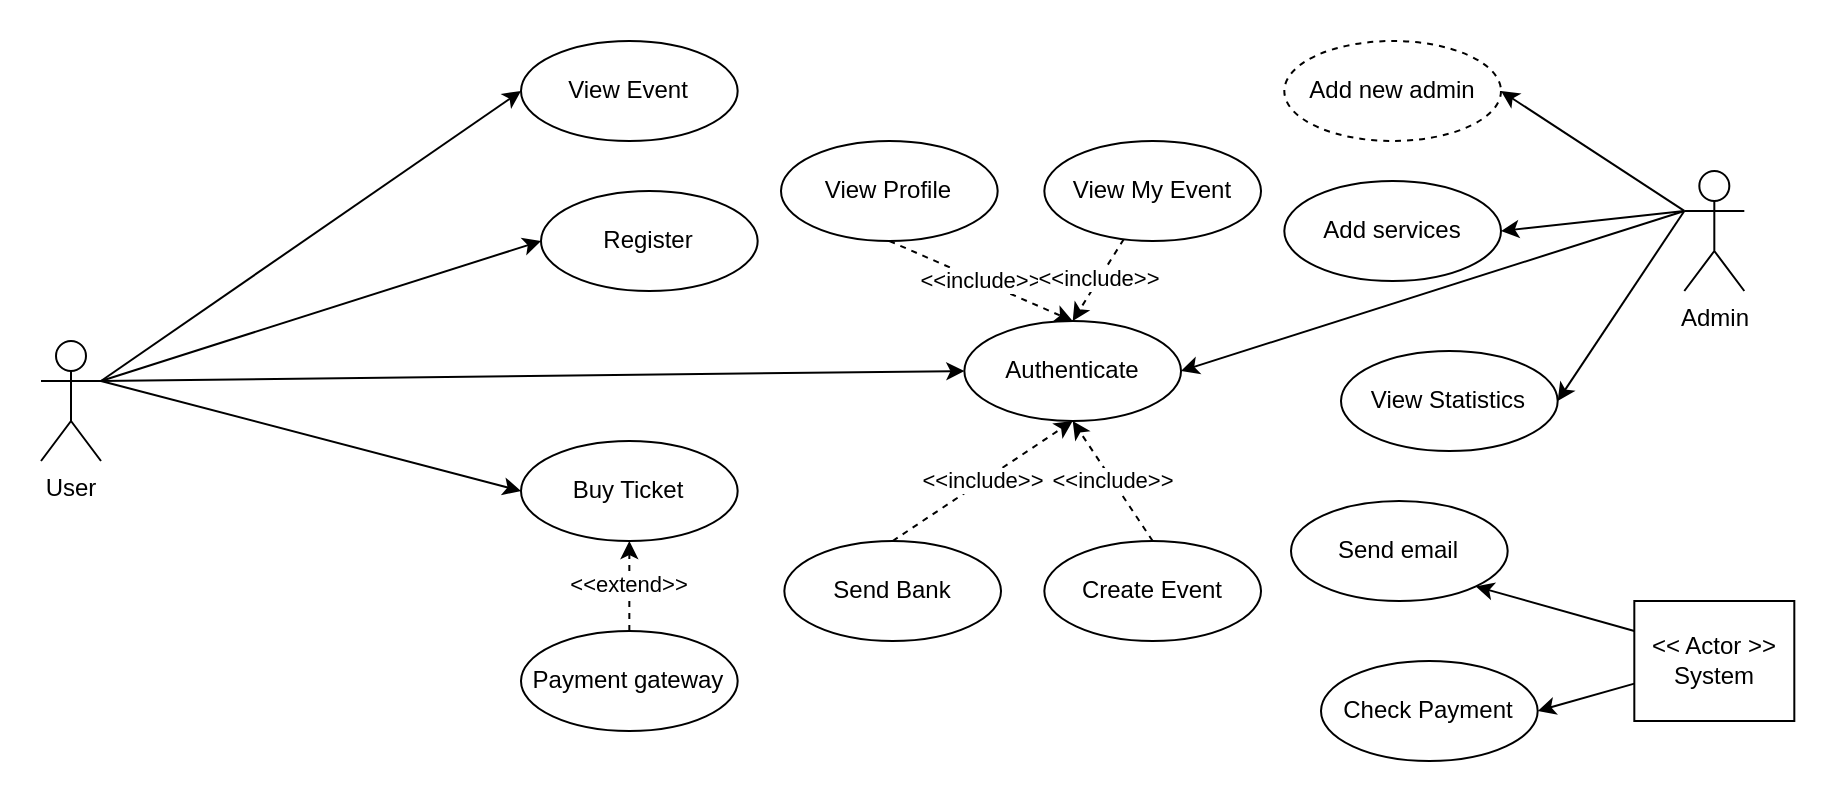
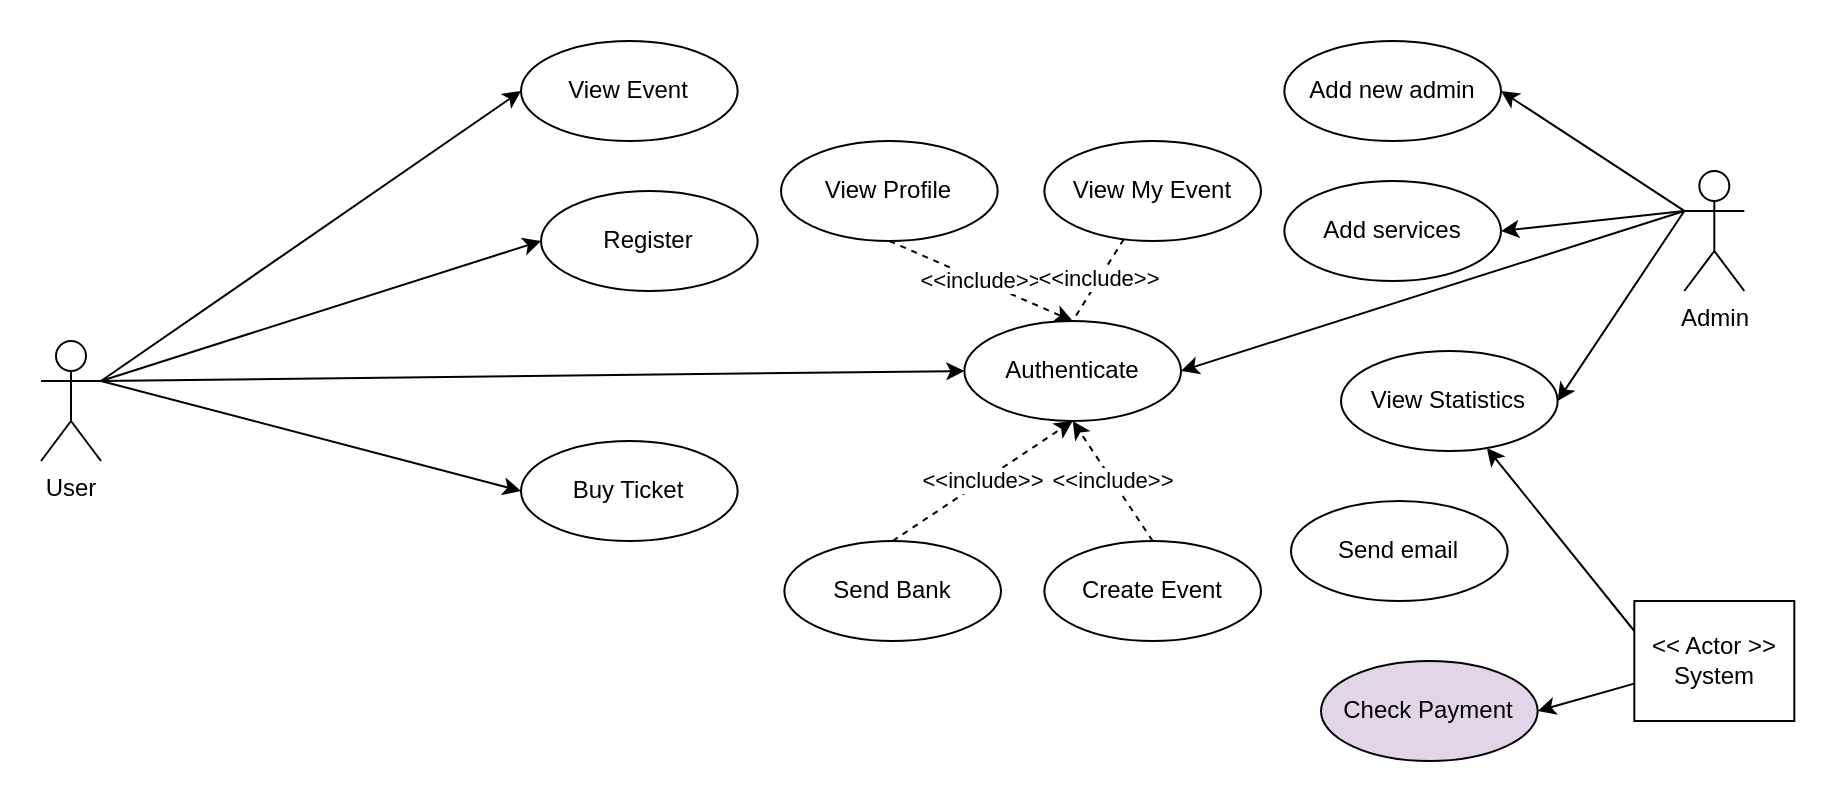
(1393, 91) -> (1393, 91)
(1081, 308) -> (1077, 313)
(629, 593) -> none
(1562, 611) -> (1565, 544)
(629, 681) -> none
(1429, 711) -> (1429, 711)
